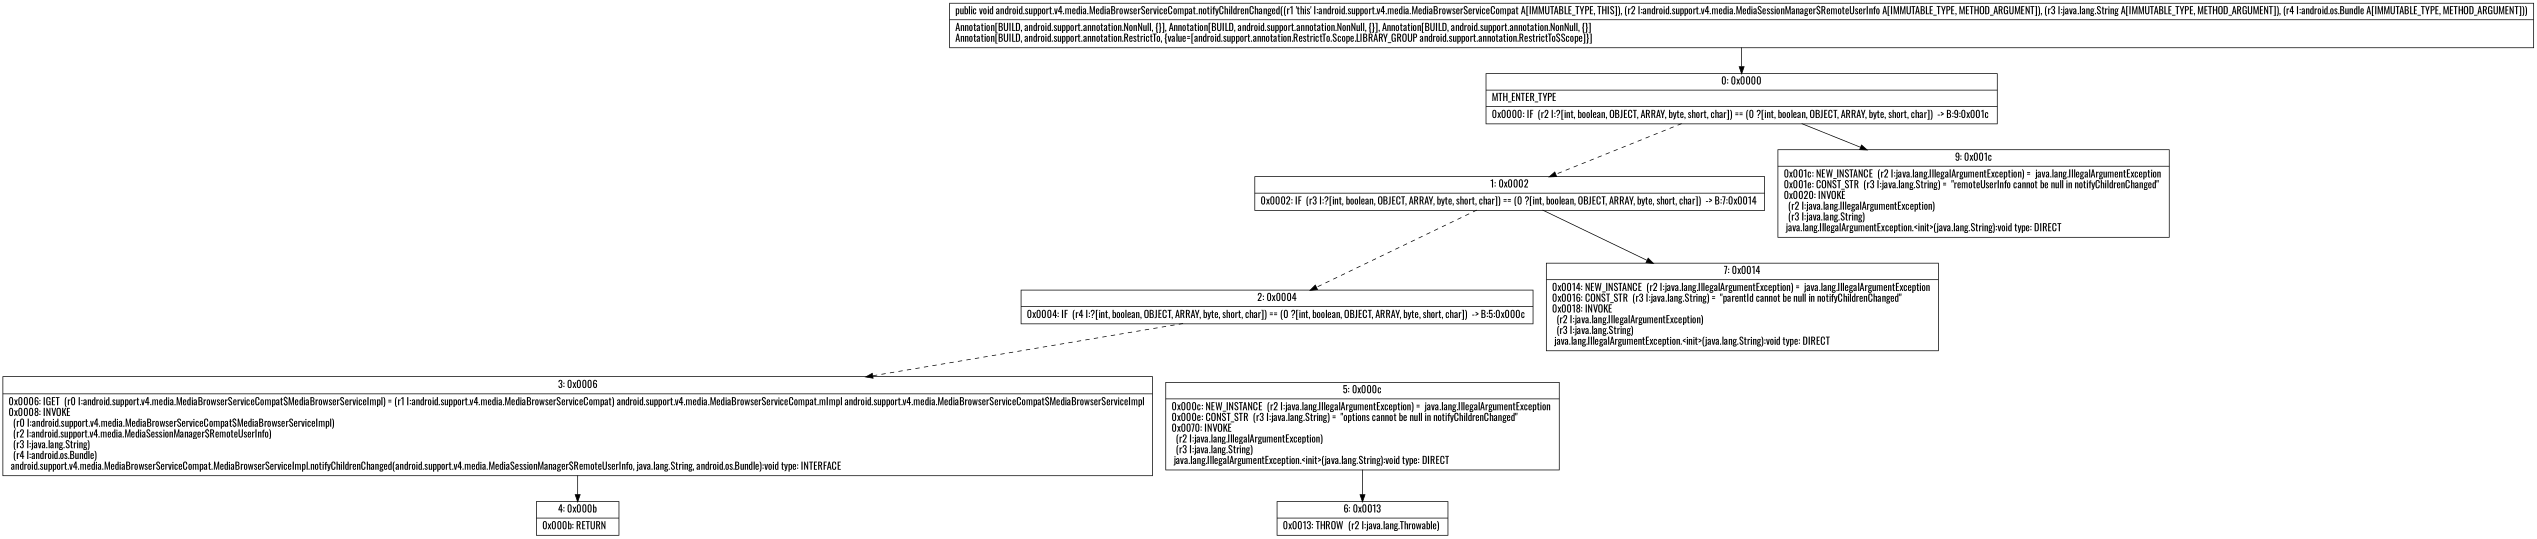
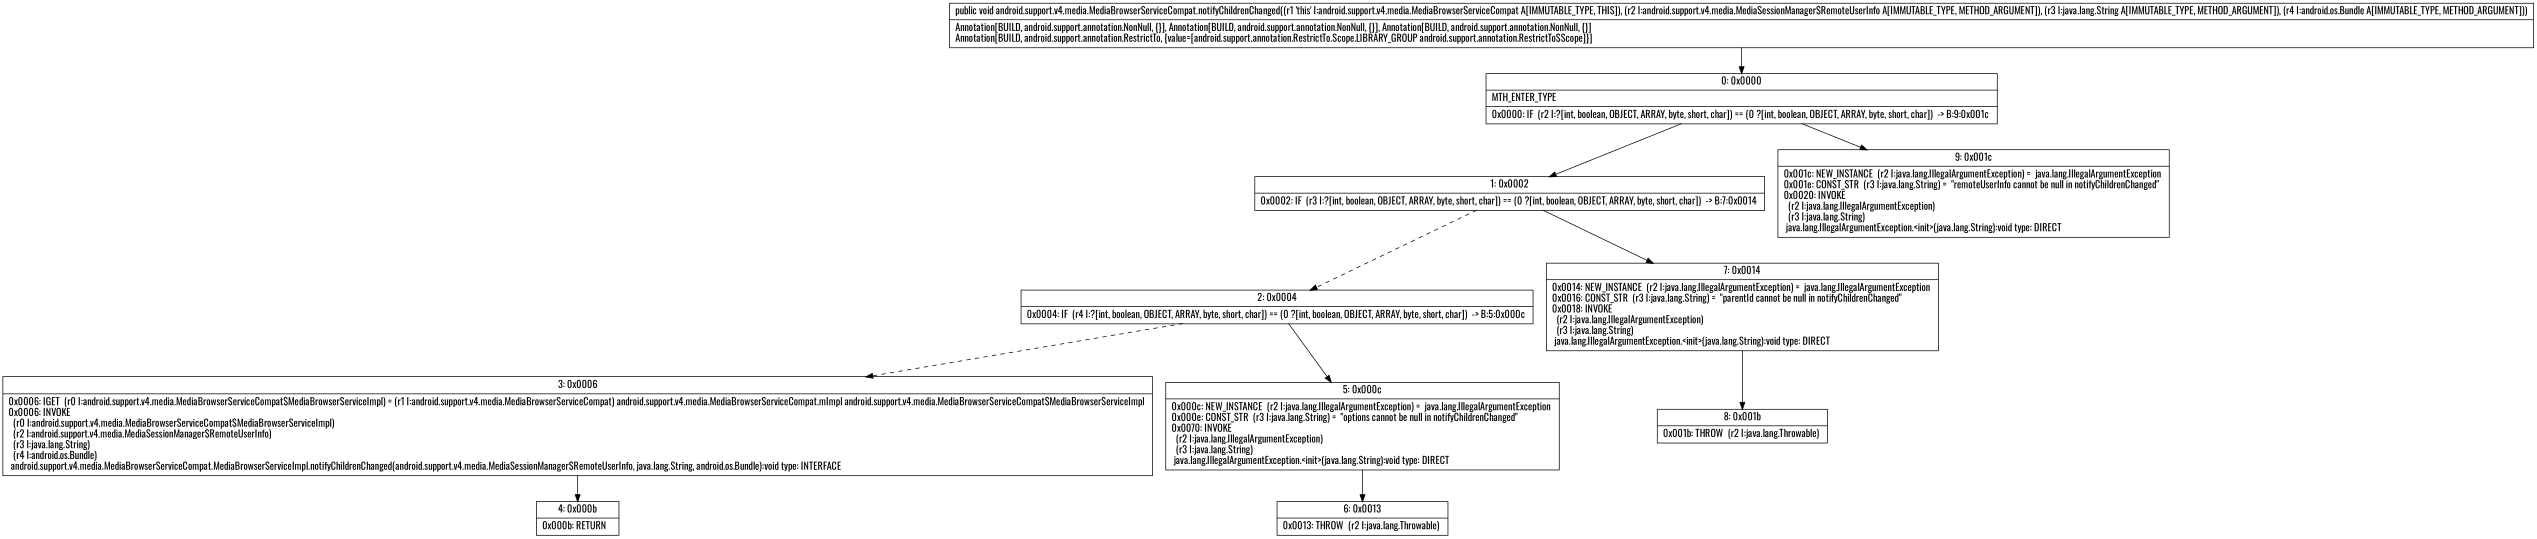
(1619, 149) -> (1619, 149)
none -> (1308, 350)
(42, 413) -> (42, 413)
none -> (1742, 426)
